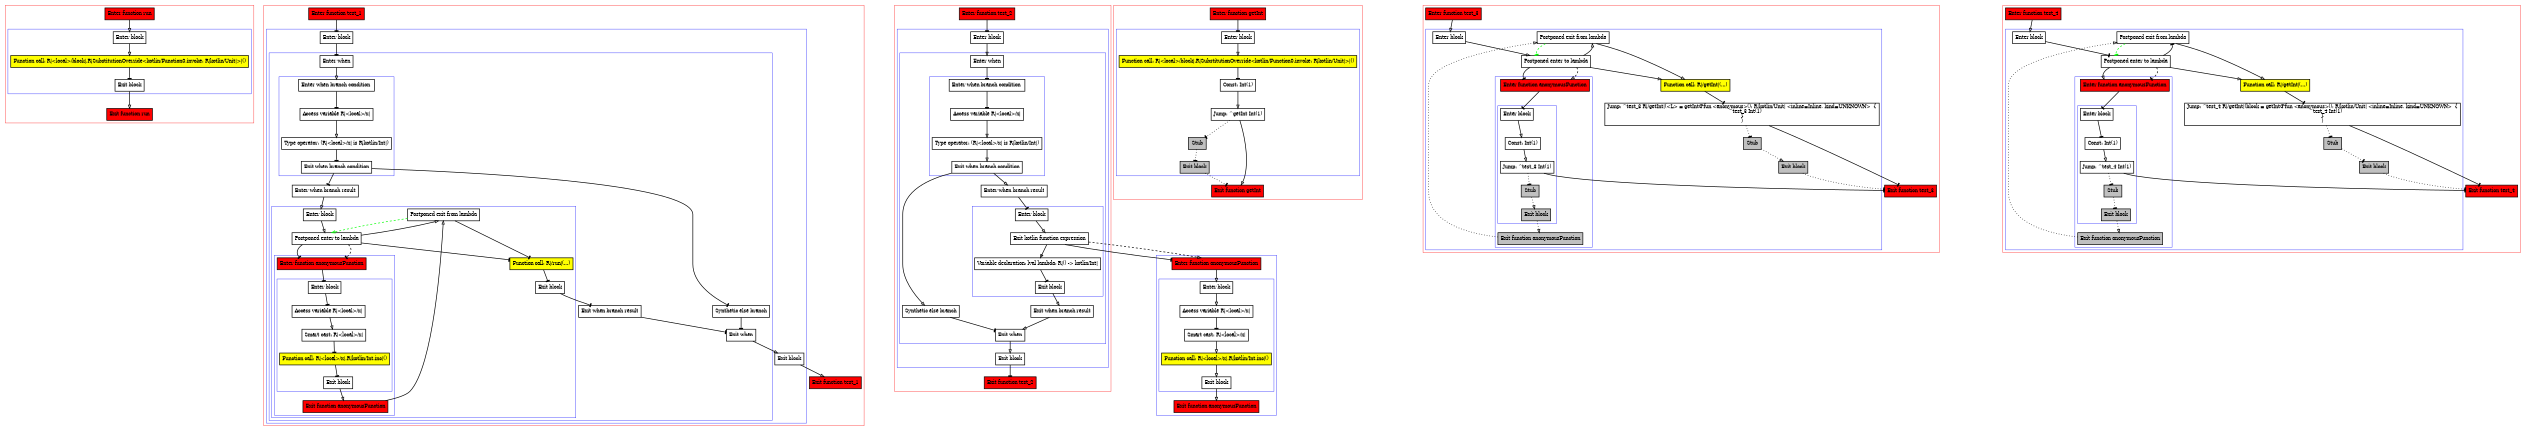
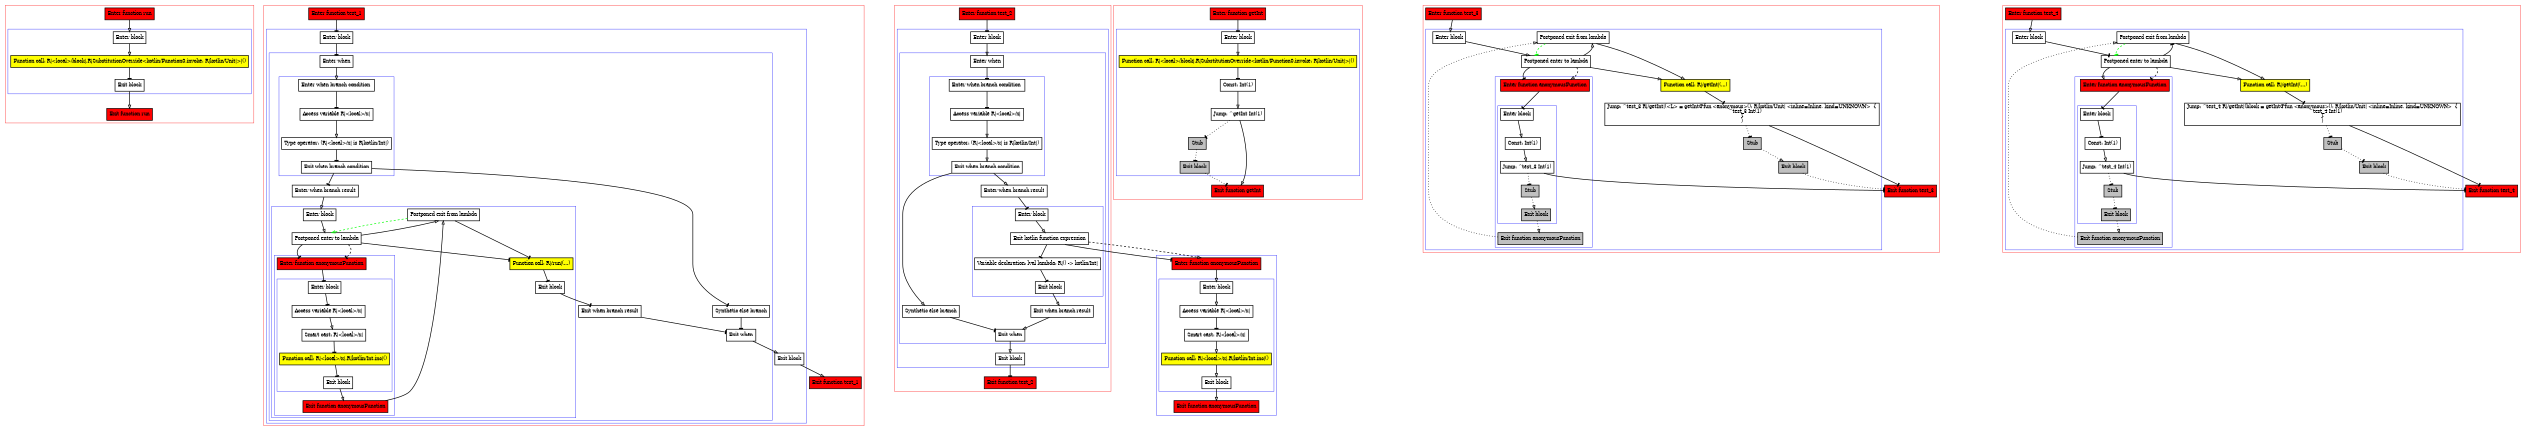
(1044, 250) -> (1044, 250)
